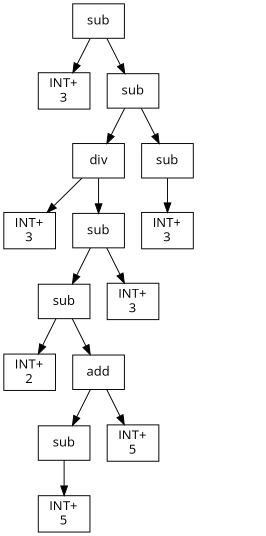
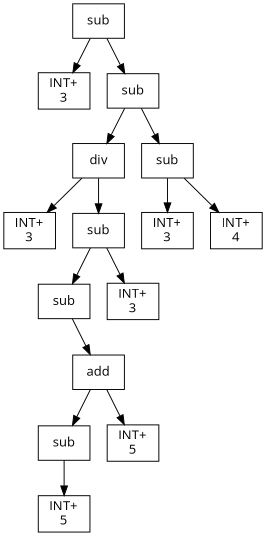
none -> (236, 231)
(30, 372) -> none
